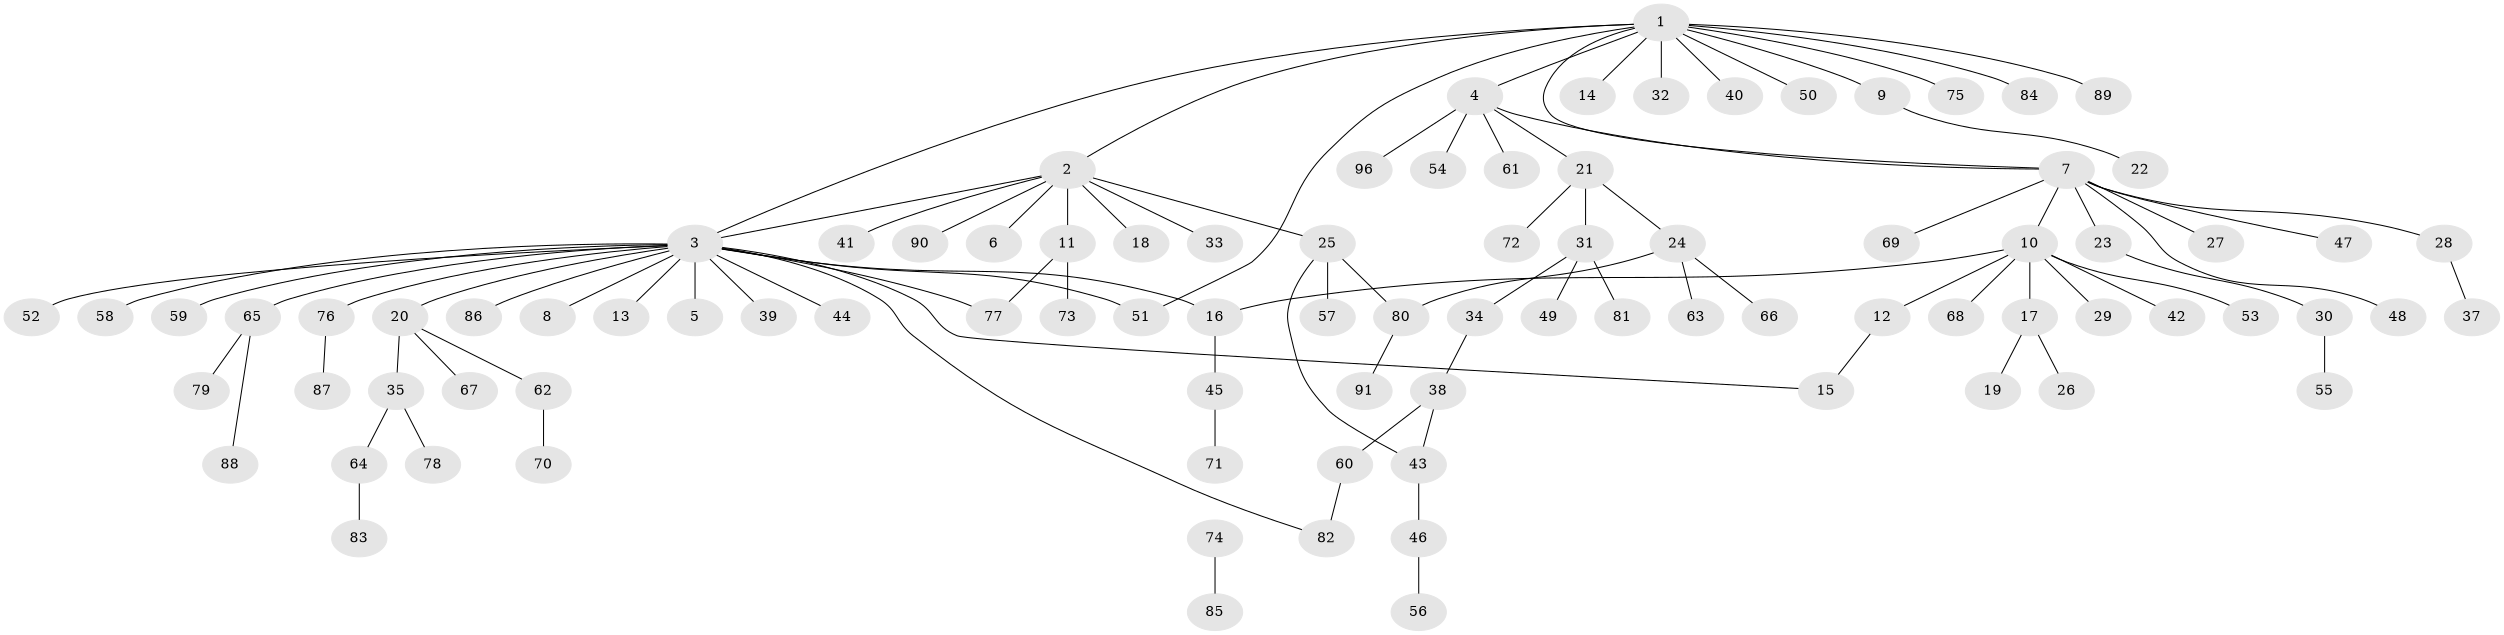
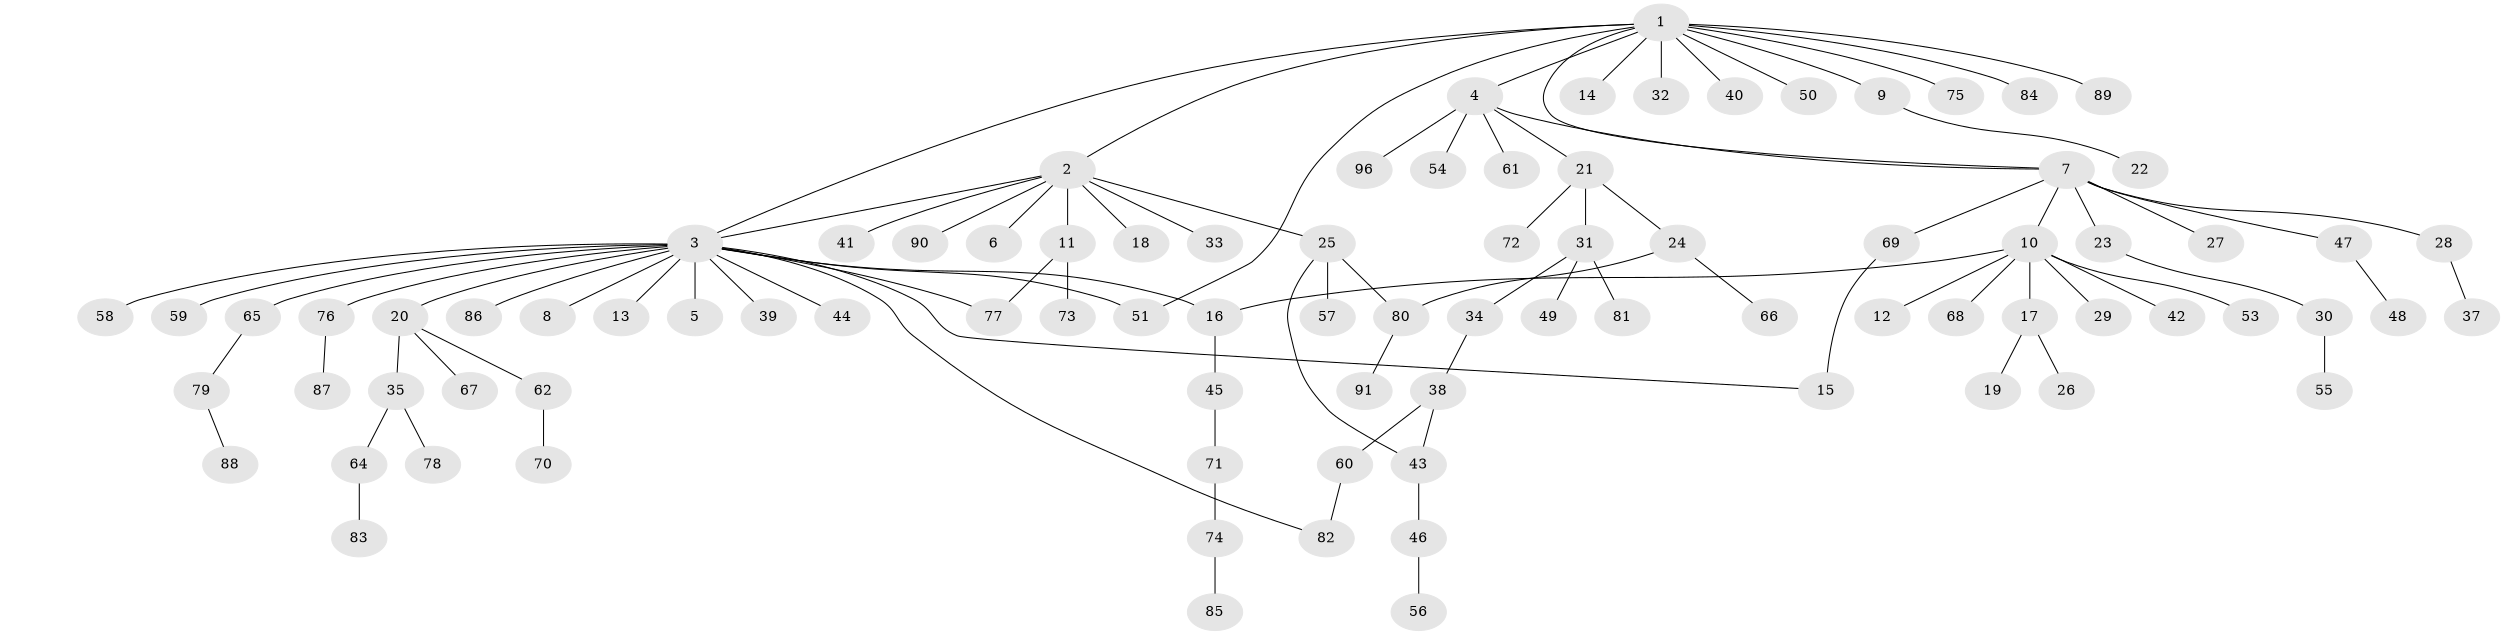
(2194, 269) -> (2371, 281)
(32, 317) -> none
(1696, 317) -> none
(1854, 354) -> (1841, 311)
(242, 391) -> (216, 428)
none -> (1215, 506)
